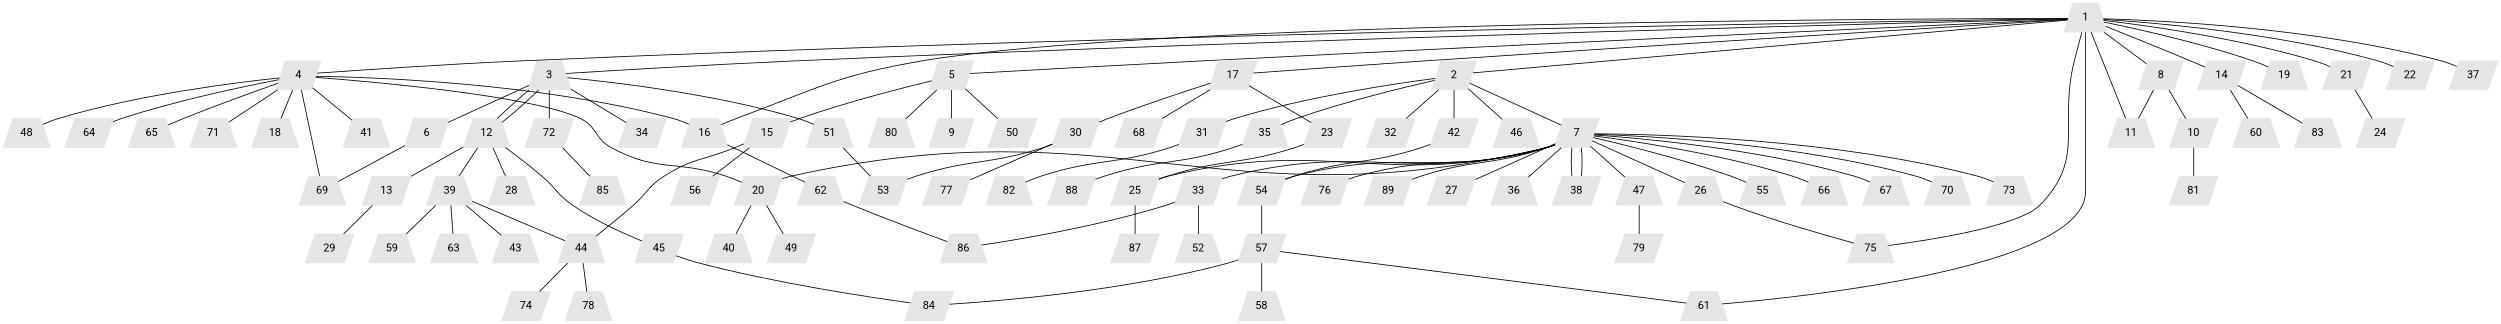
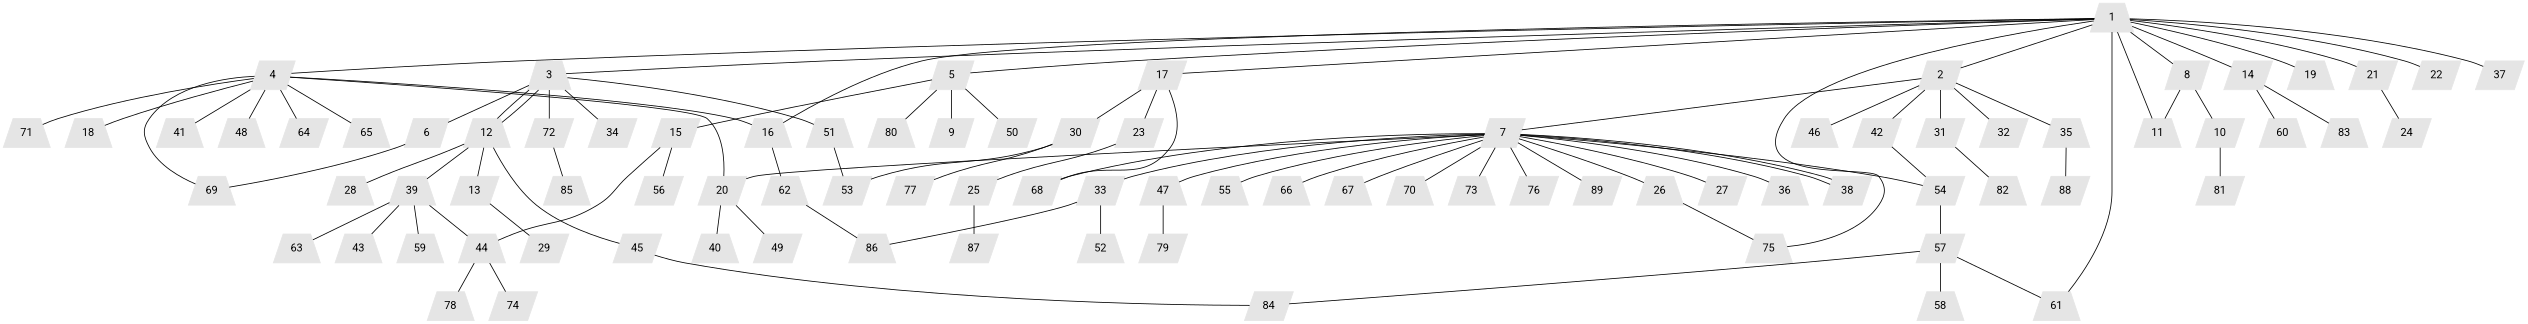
(1287, 161) -> (1176, 155)
